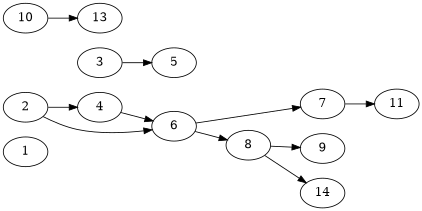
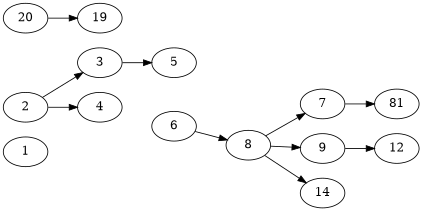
(26, 18) -> (26, 18)
(100, 18) -> (100, 18)
(397, 104) -> (397, 104)
(133, 116) -> none
(244, 116) -> (282, 127)
(92, 132) -> (59, 87)
none -> (397, 148)
